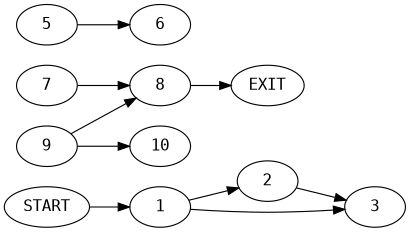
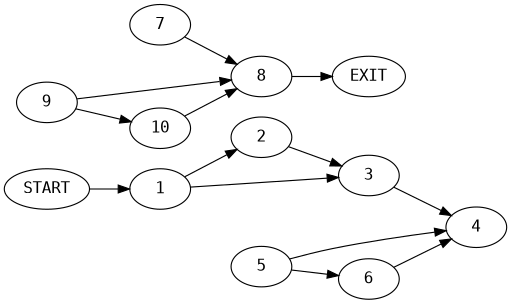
none -> (206, 105)
none -> (476, 227)
